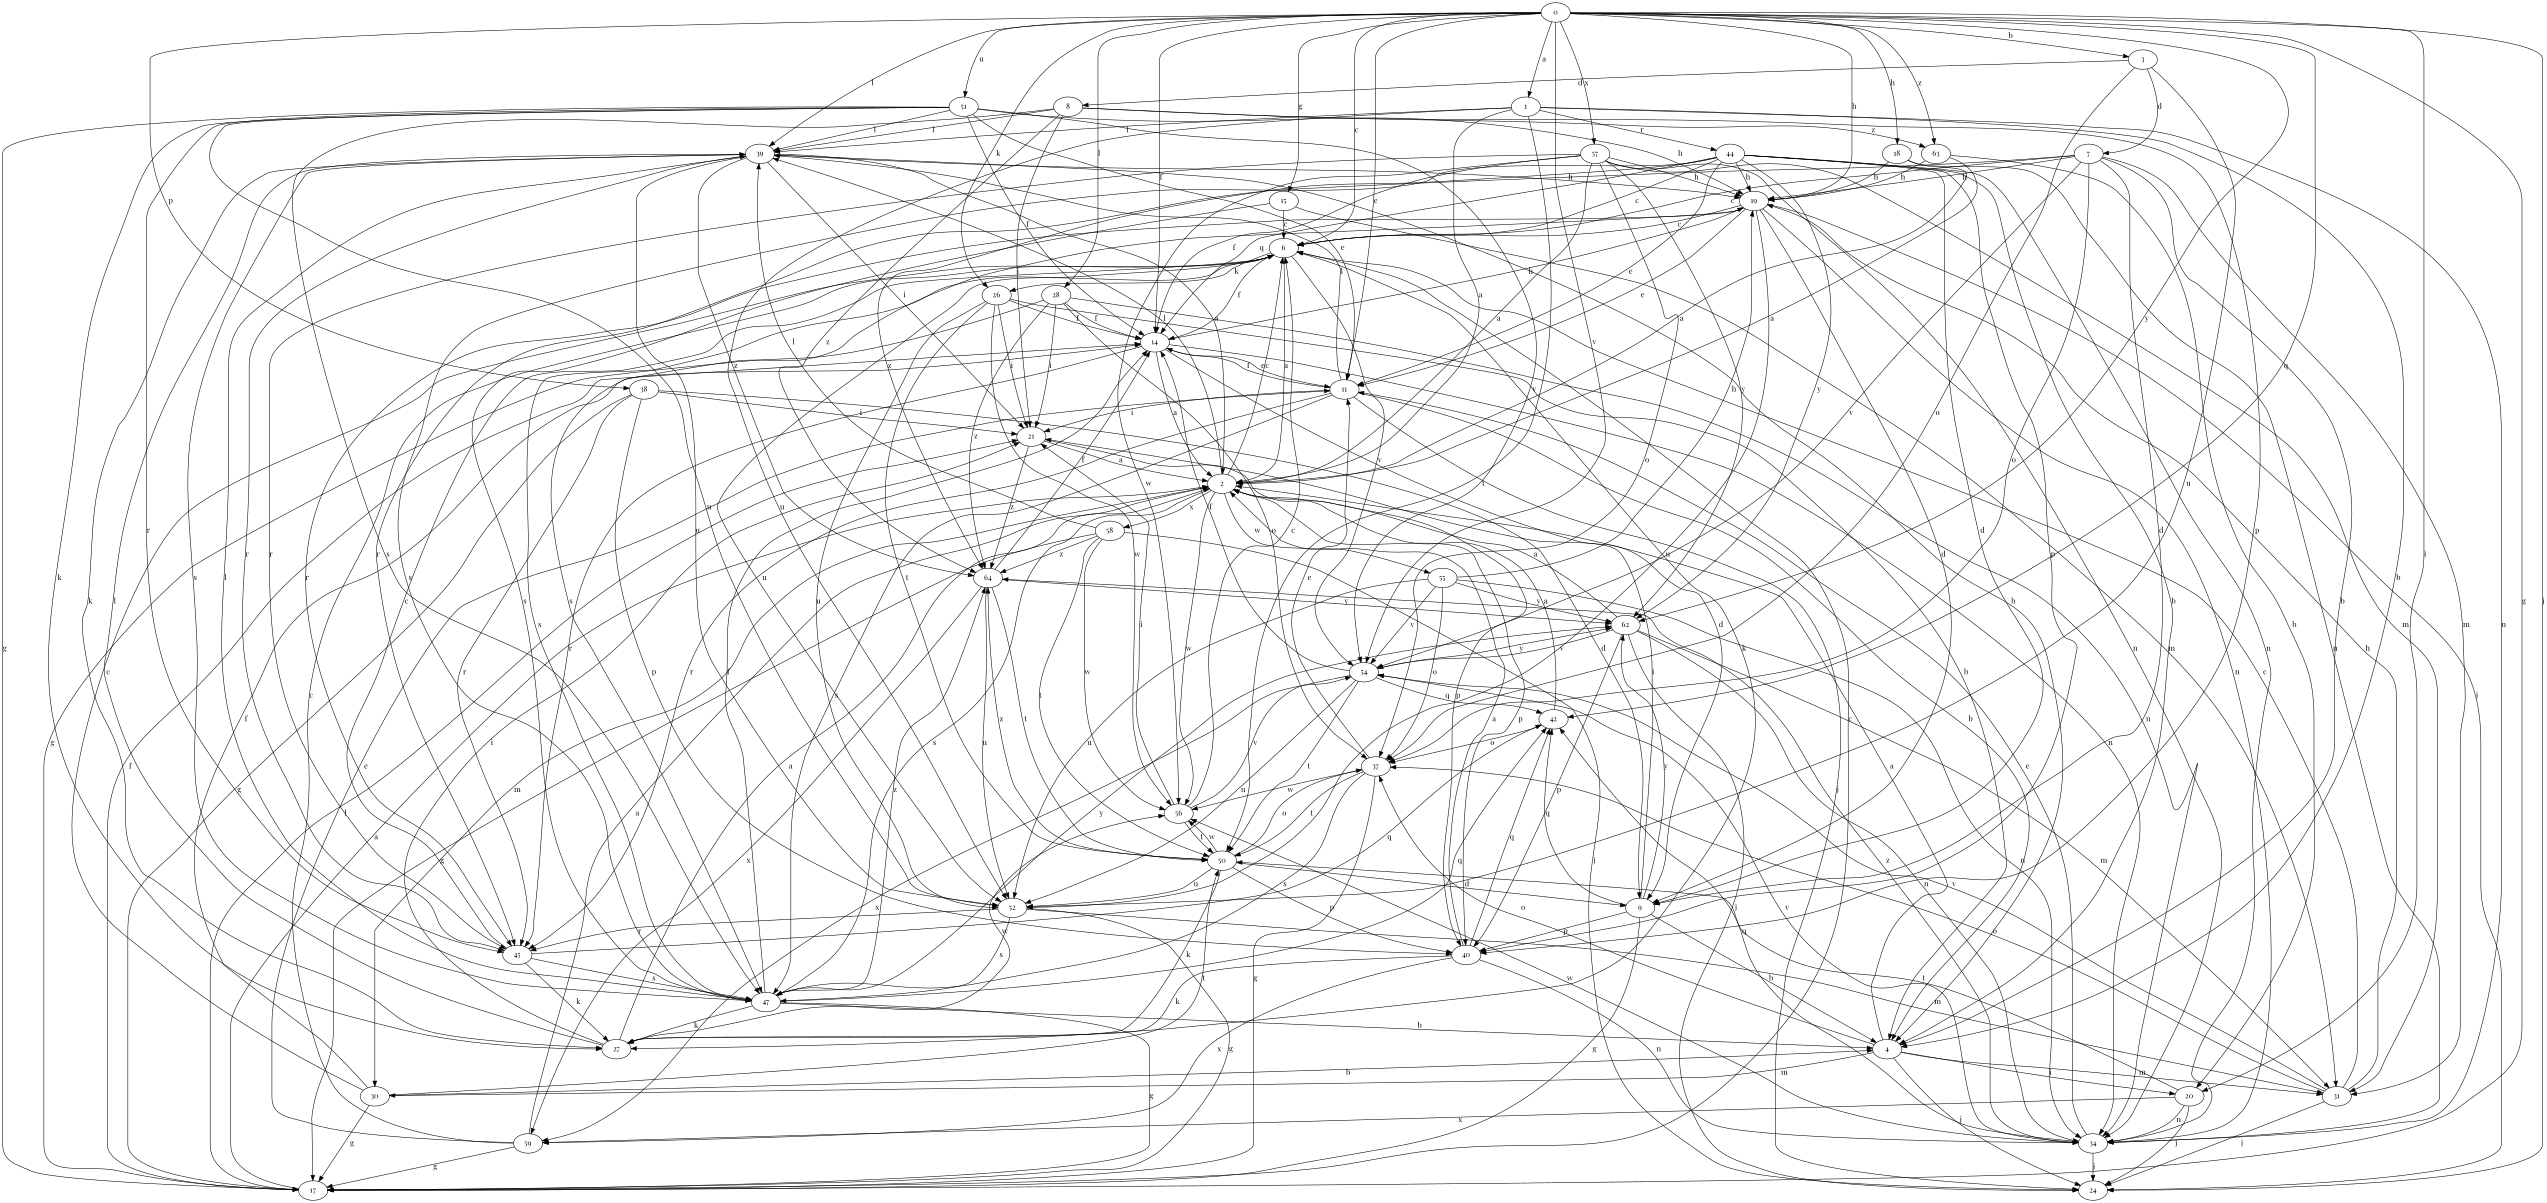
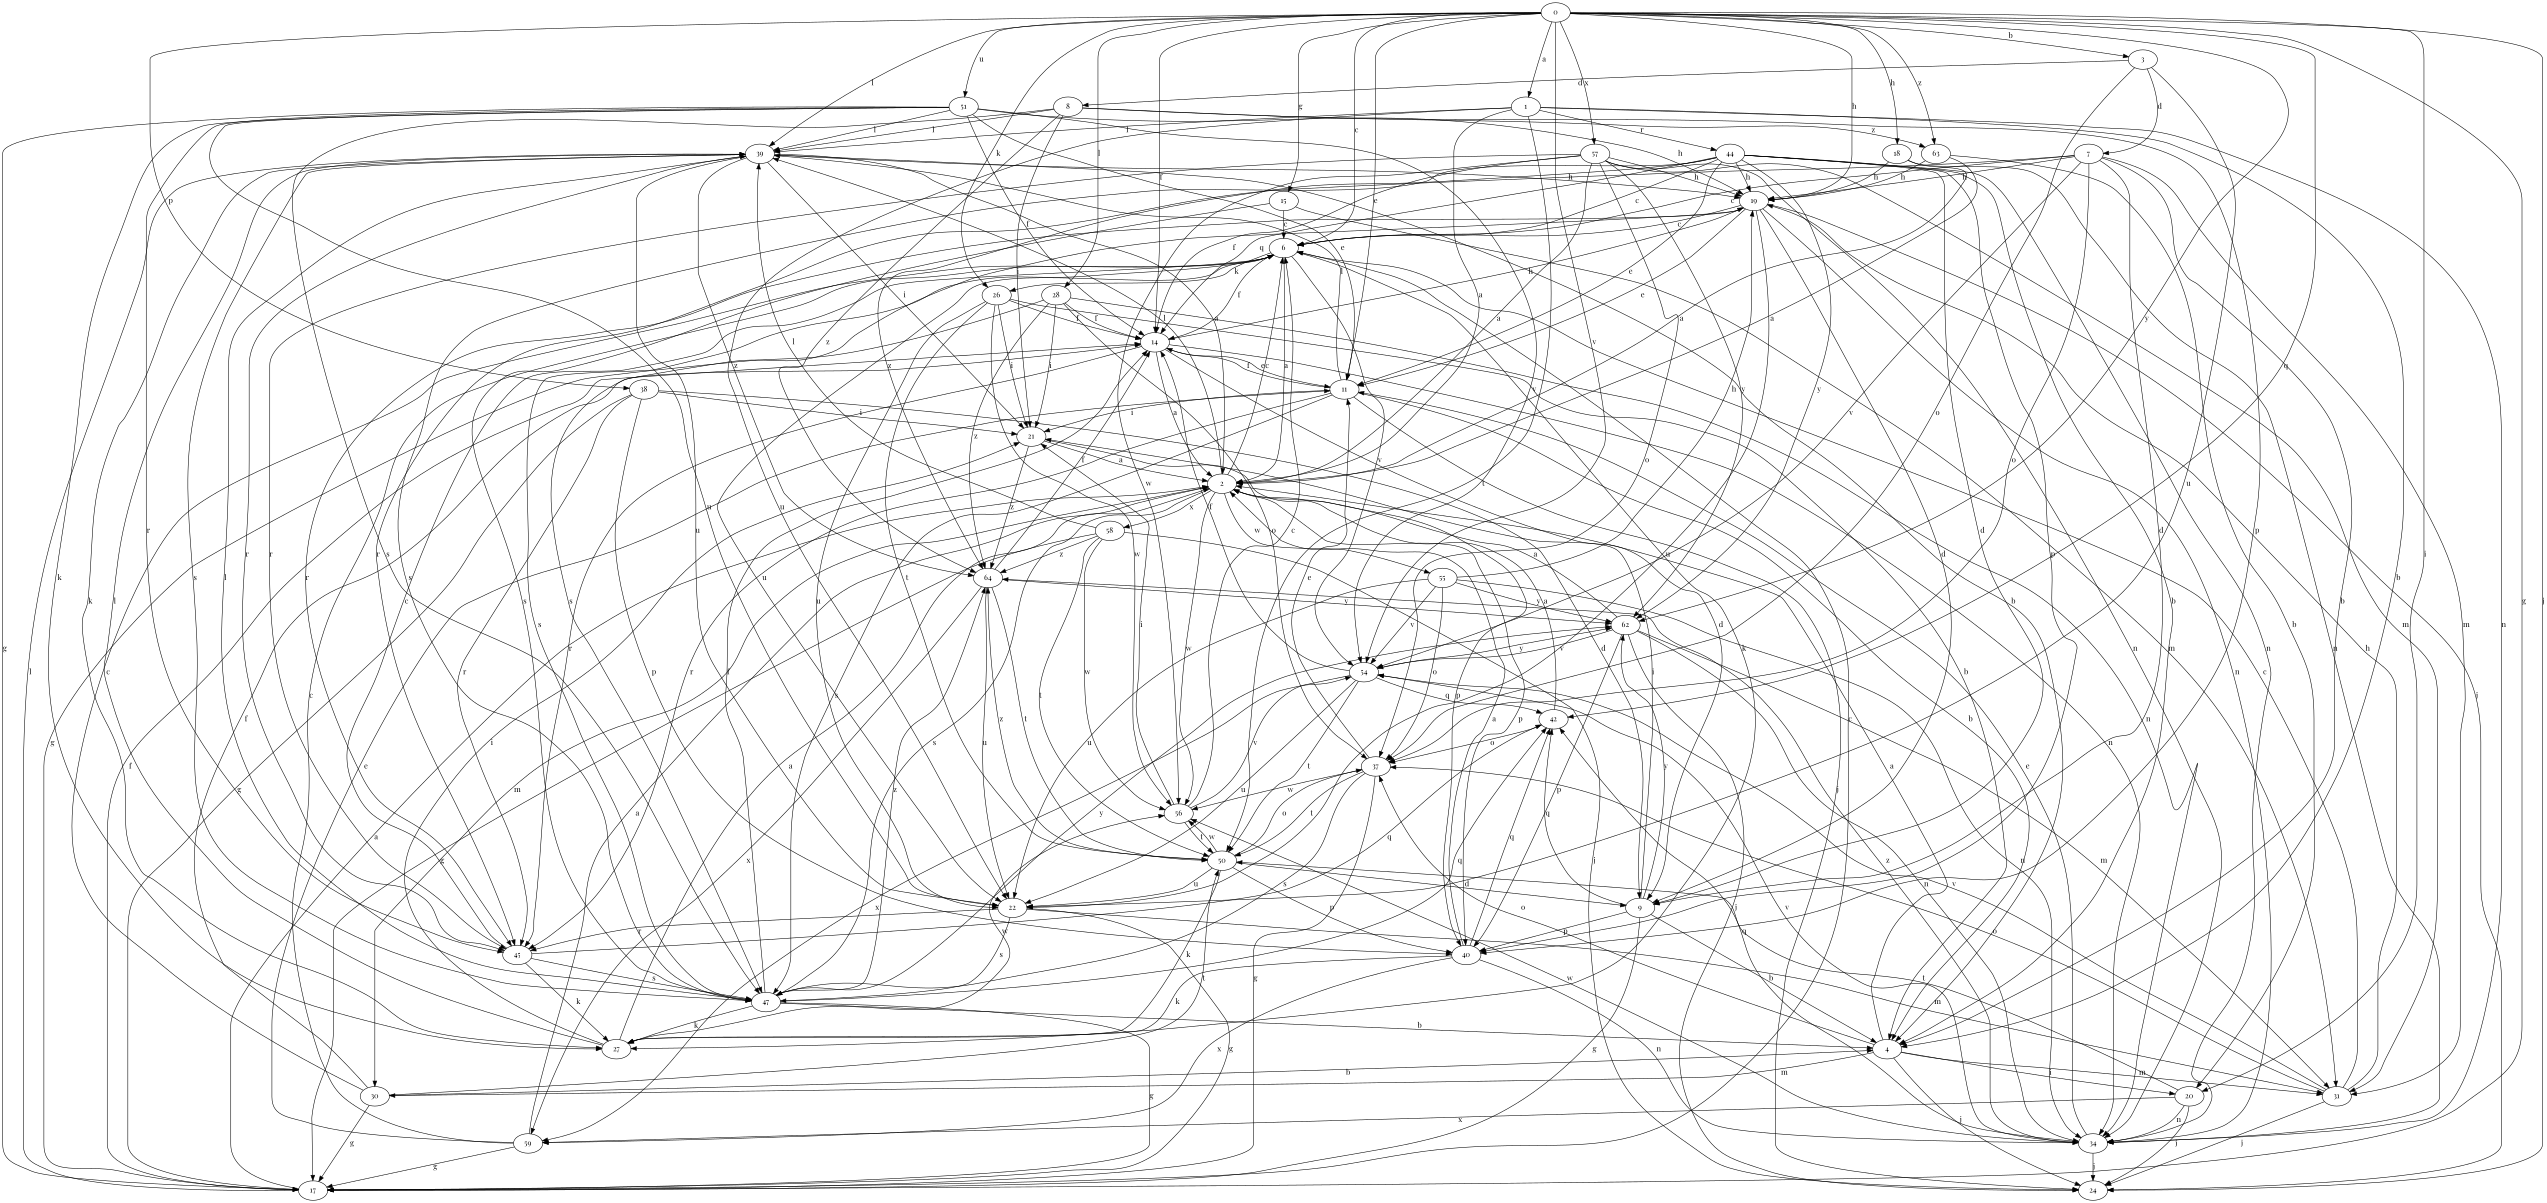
(452, 721) -> (57, 519)
(1012, 908) -> (1012, 908)
